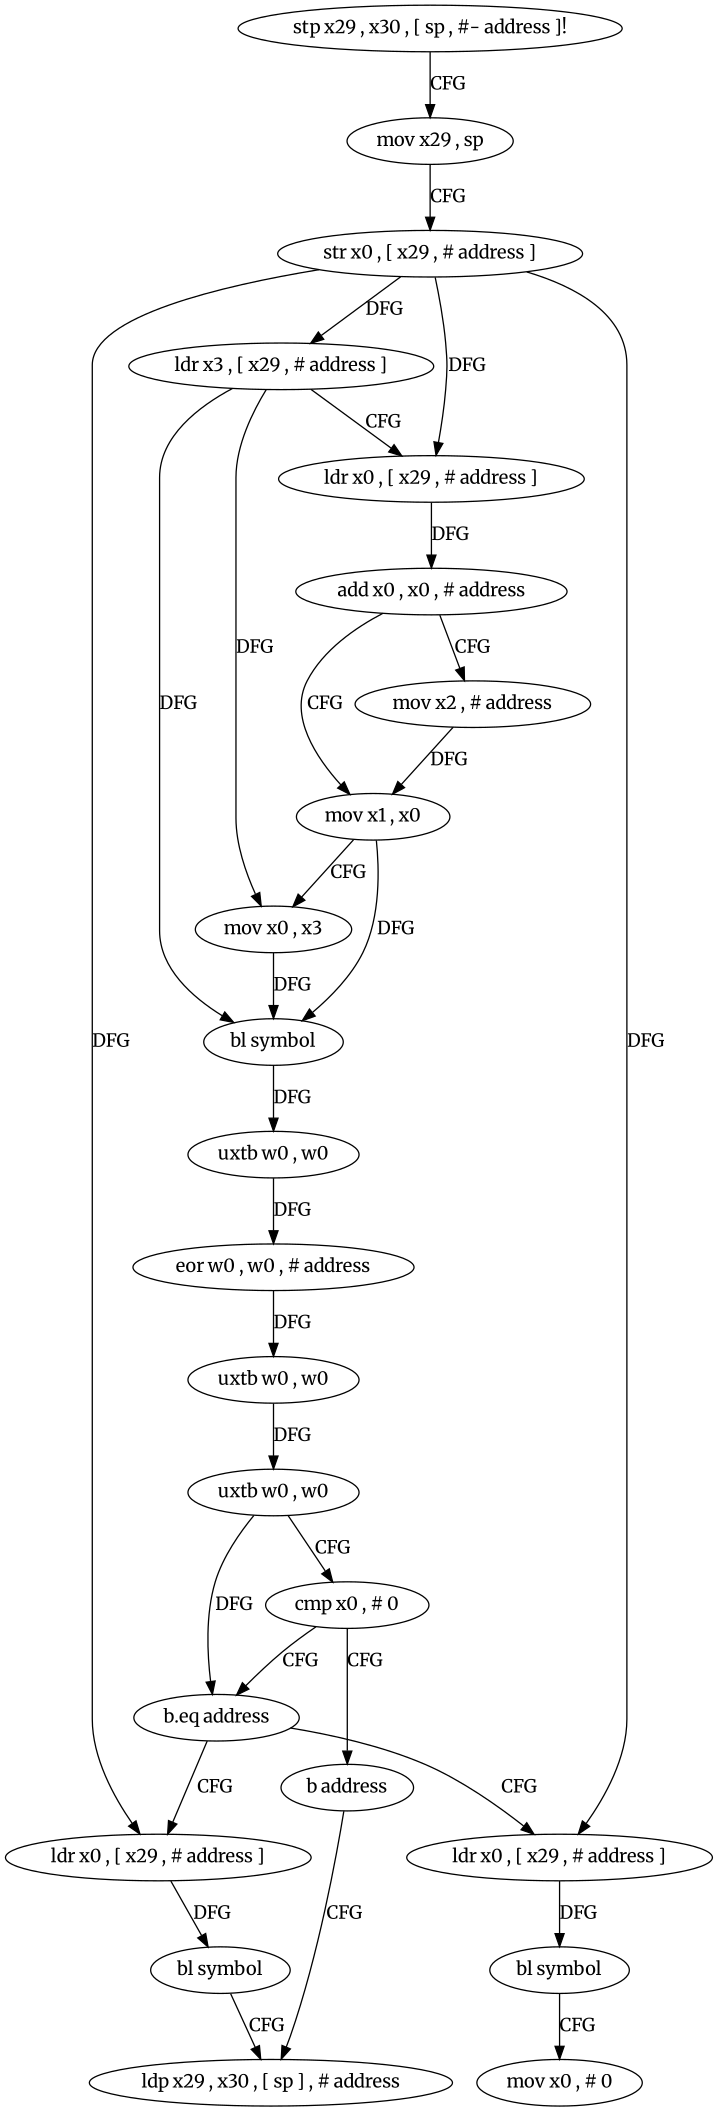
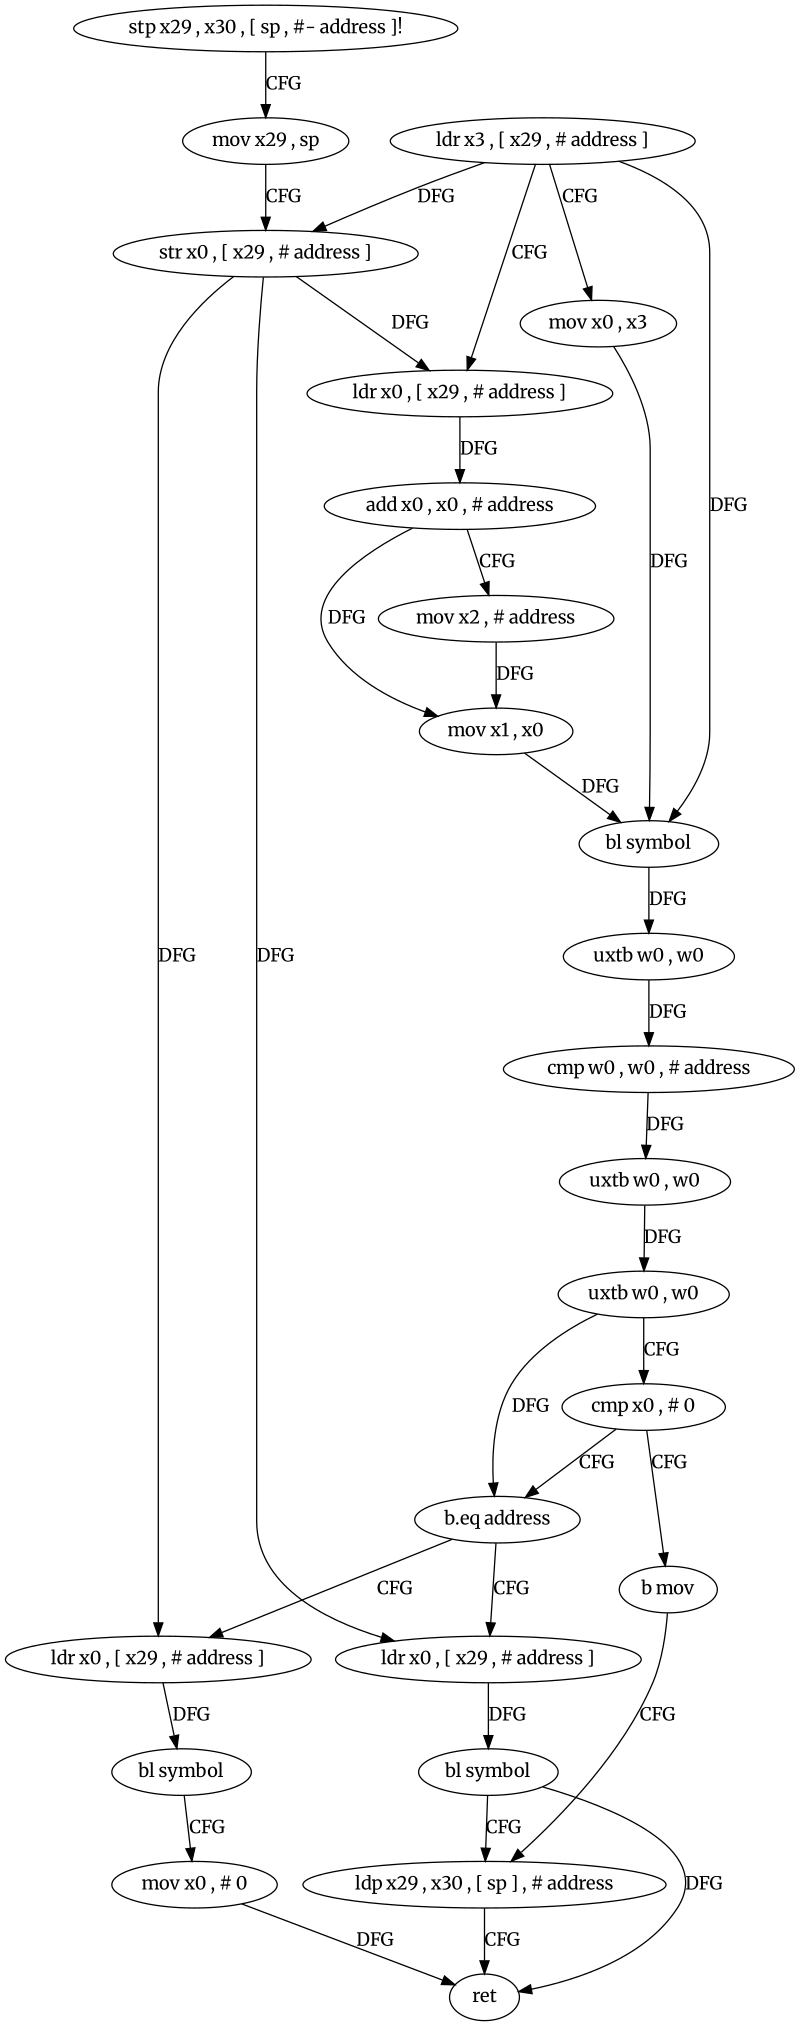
(361, 306) -> (404, 193)
(255, 648) -> (580, 197)
(325, 704) -> (347, 619)
(328, 868) -> none
(274, 1267) -> (649, 1069)
(347, 1788) -> (668, 1590)
none -> (484, 1997)
